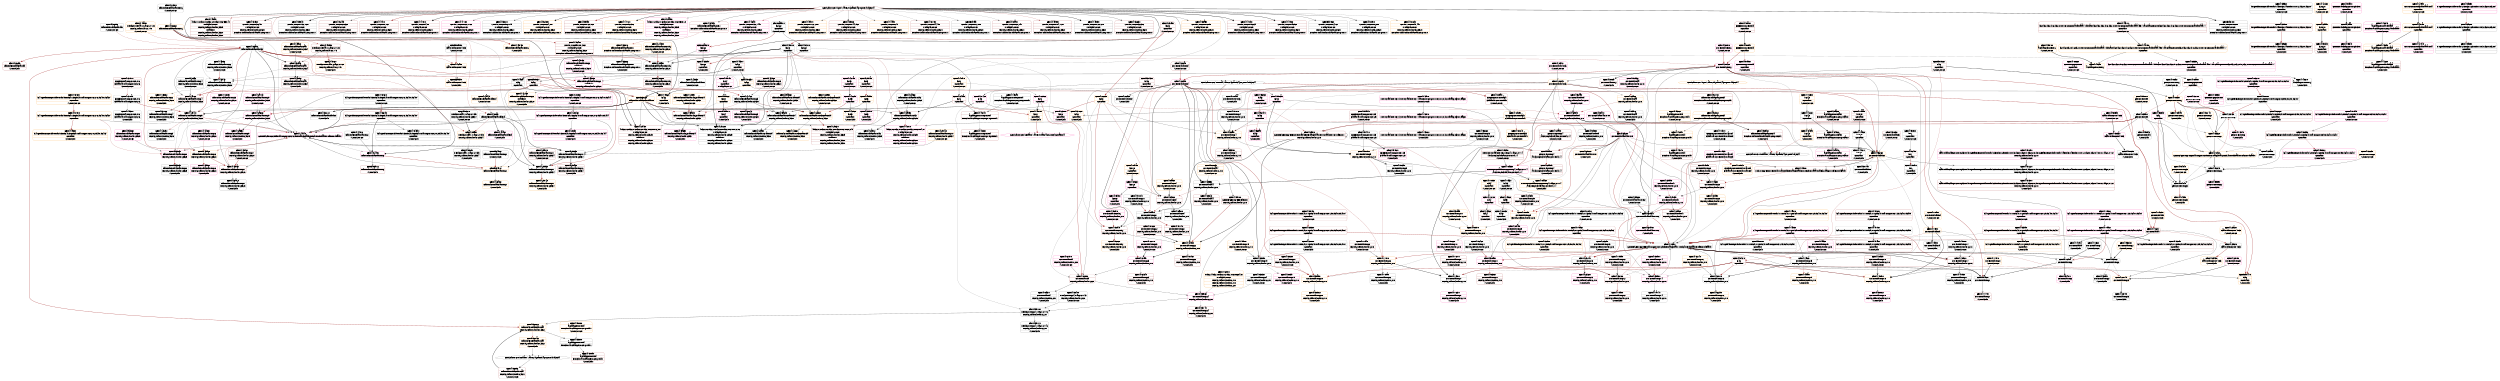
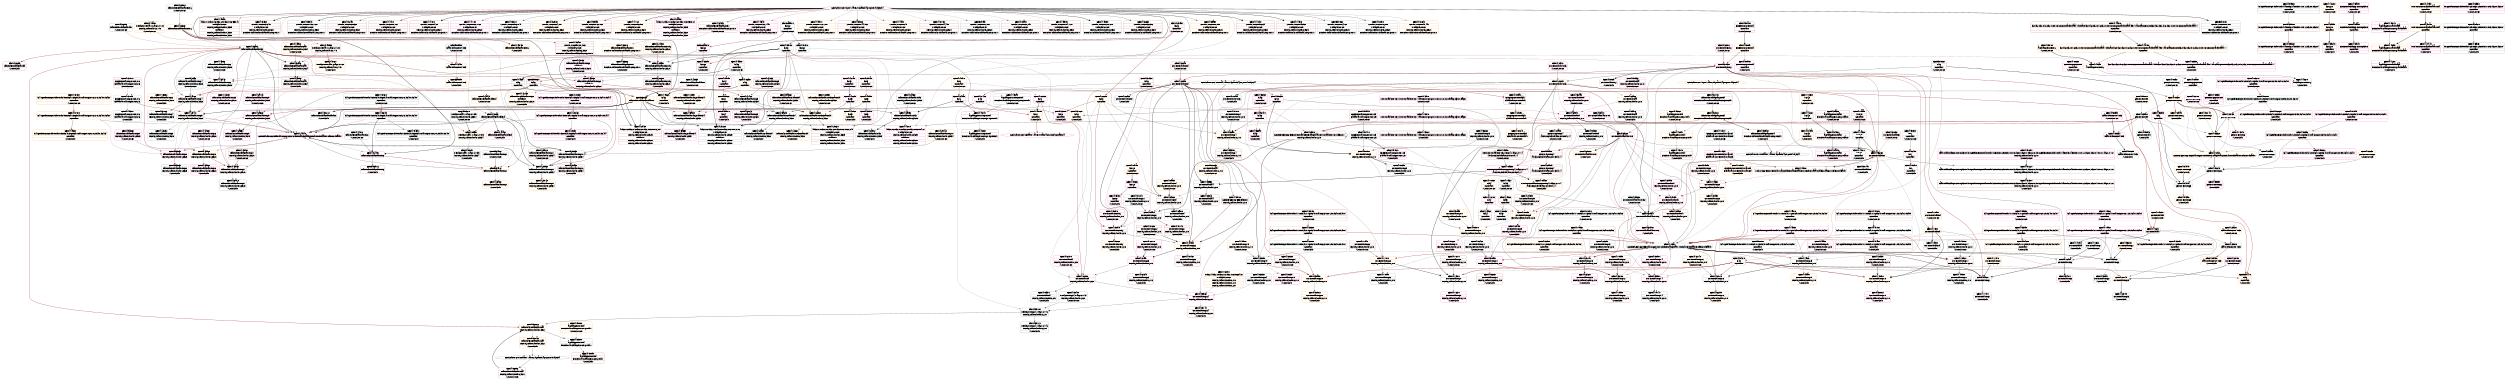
(725, 87) -> (724, 87)
